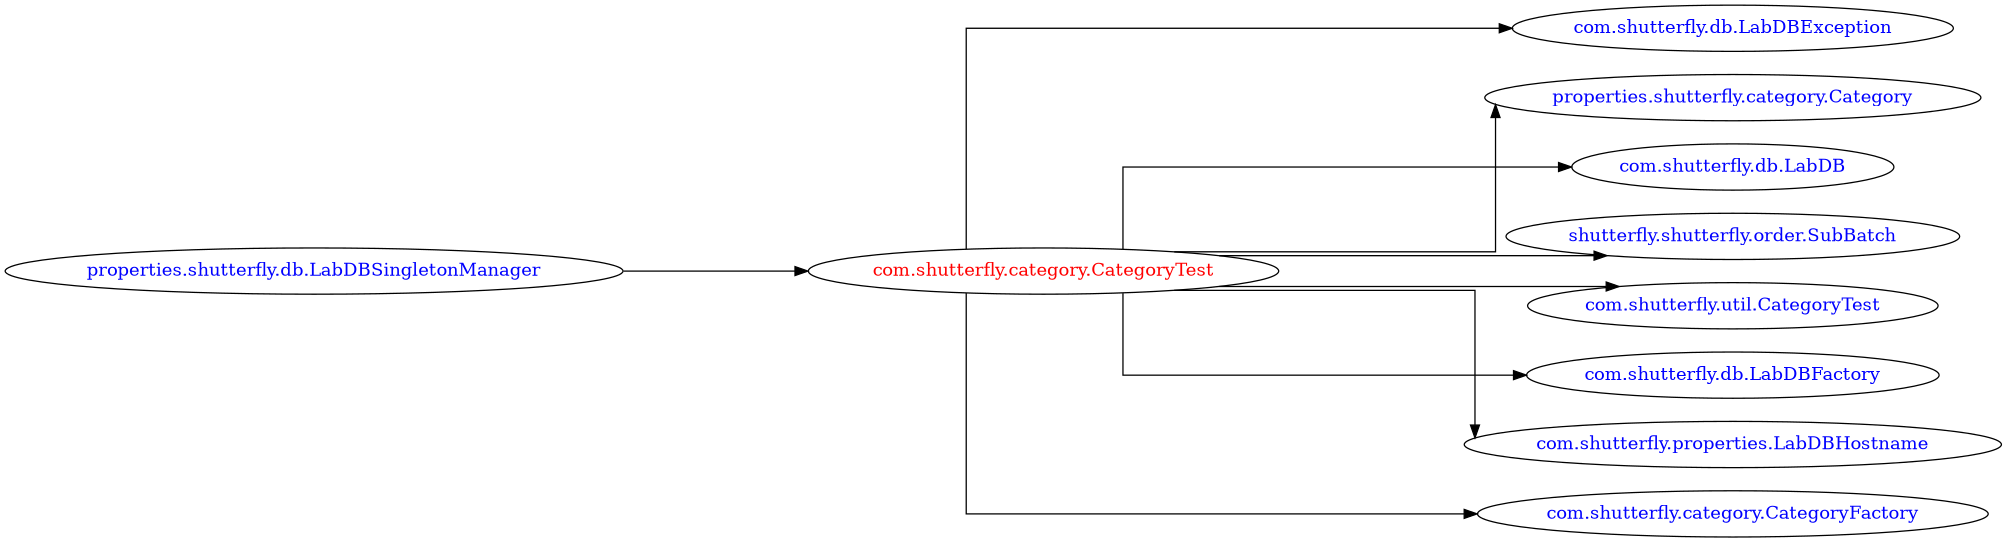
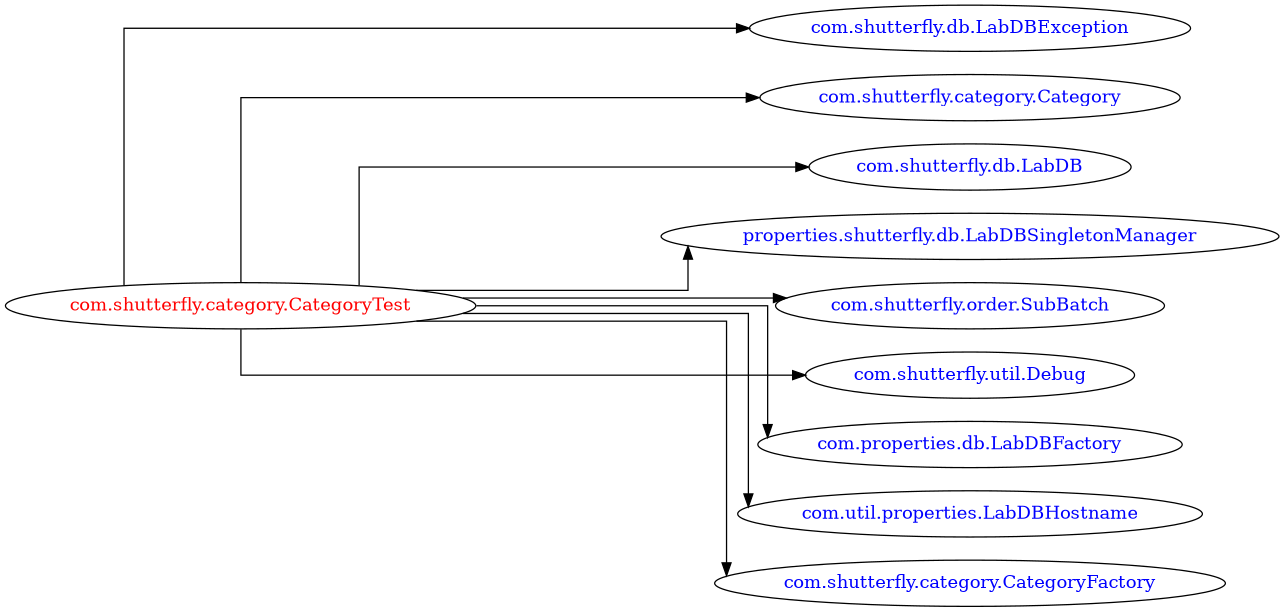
(1733, 98) -> (970, 98)
(1733, 236) -> (970, 306)
(709, 271) -> (568, 290)
(1733, 306) -> (970, 375)
(1733, 375) -> (970, 445)
(1733, 445) -> (970, 514)
